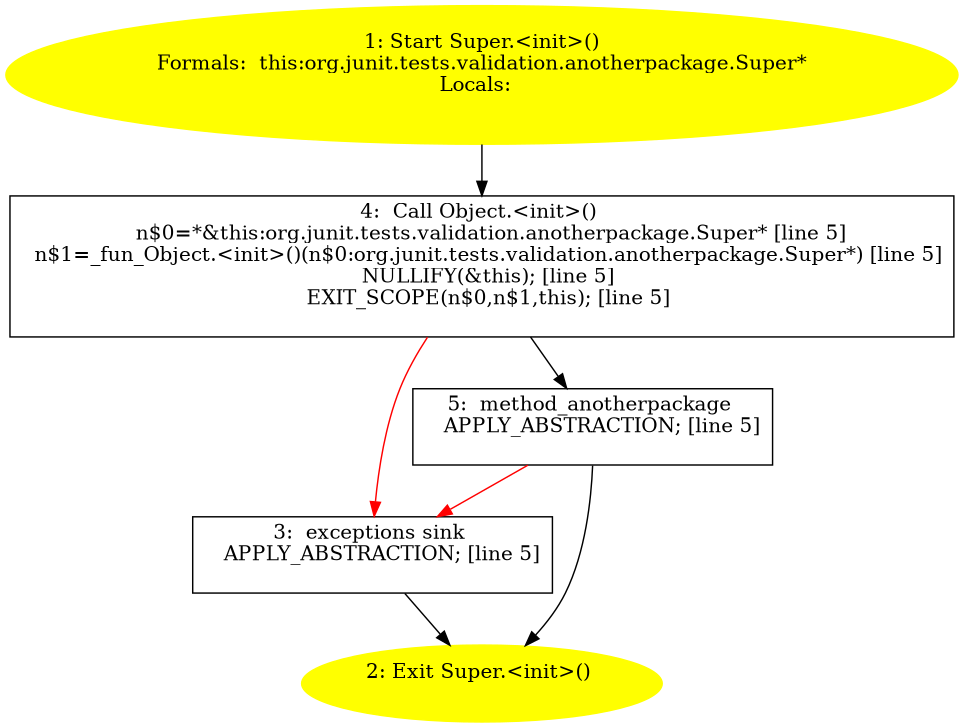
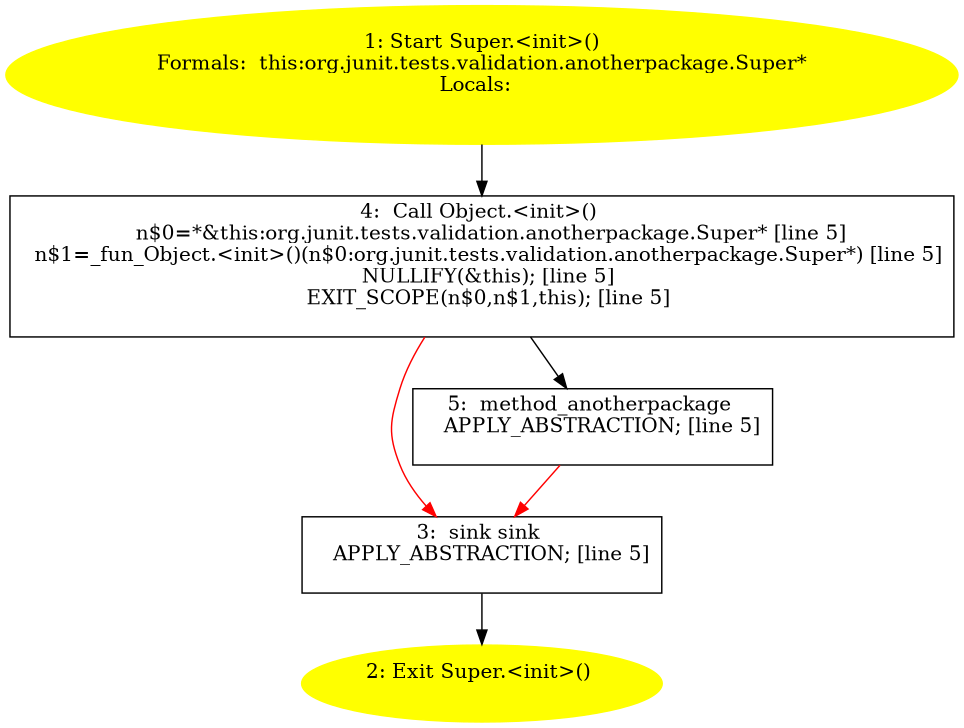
(373, 555) -> (482, 555)
(579, 556) -> none
